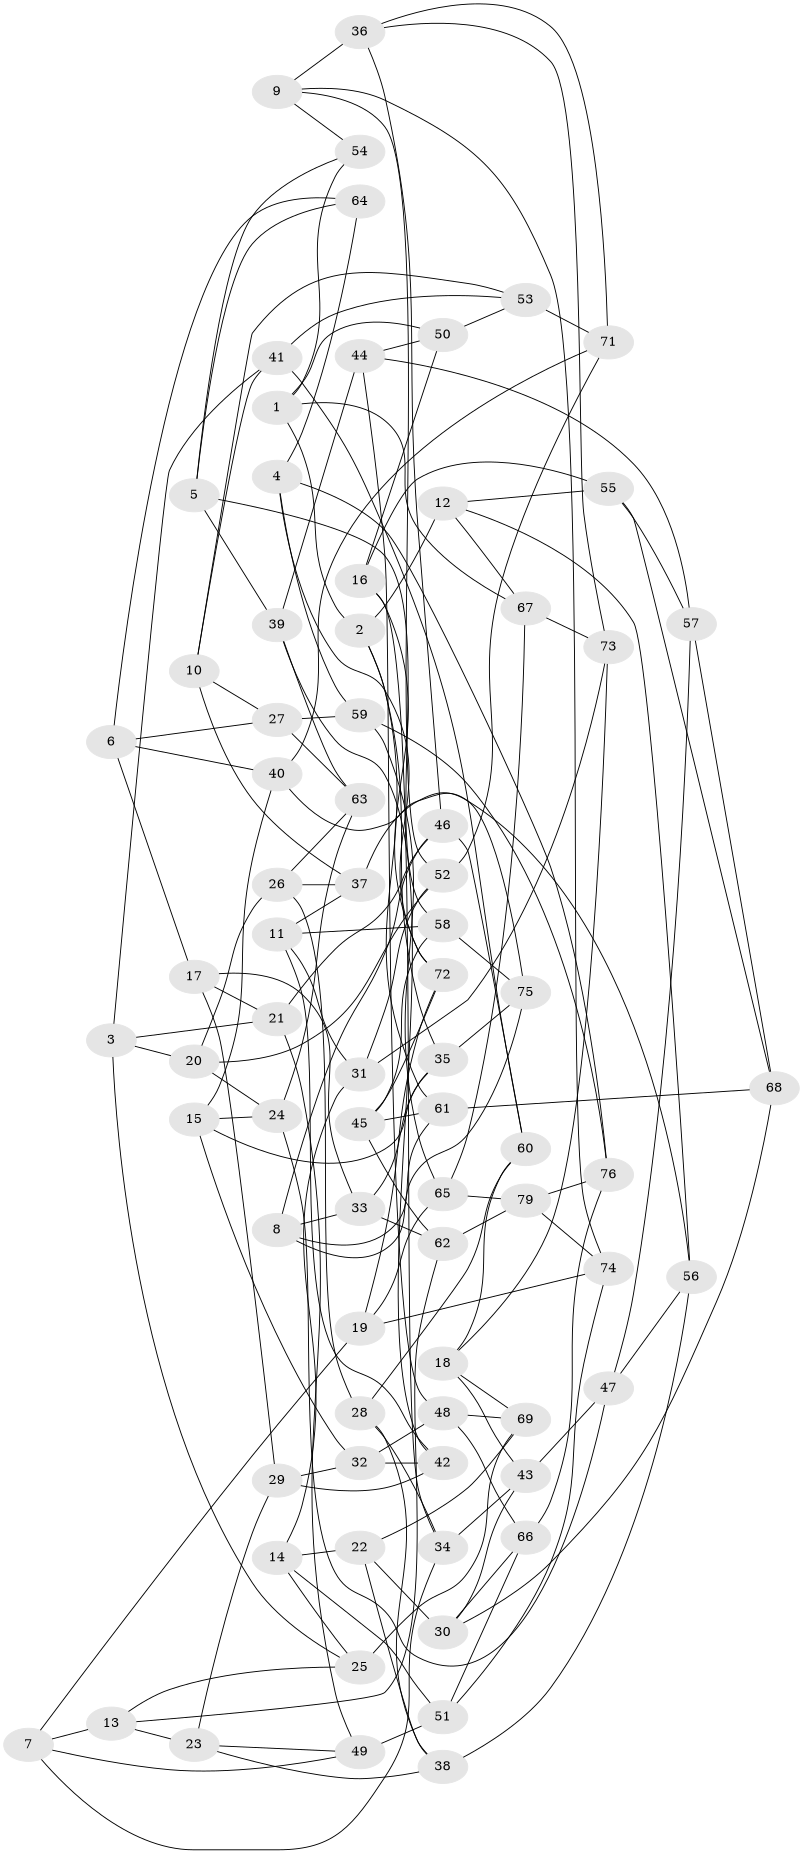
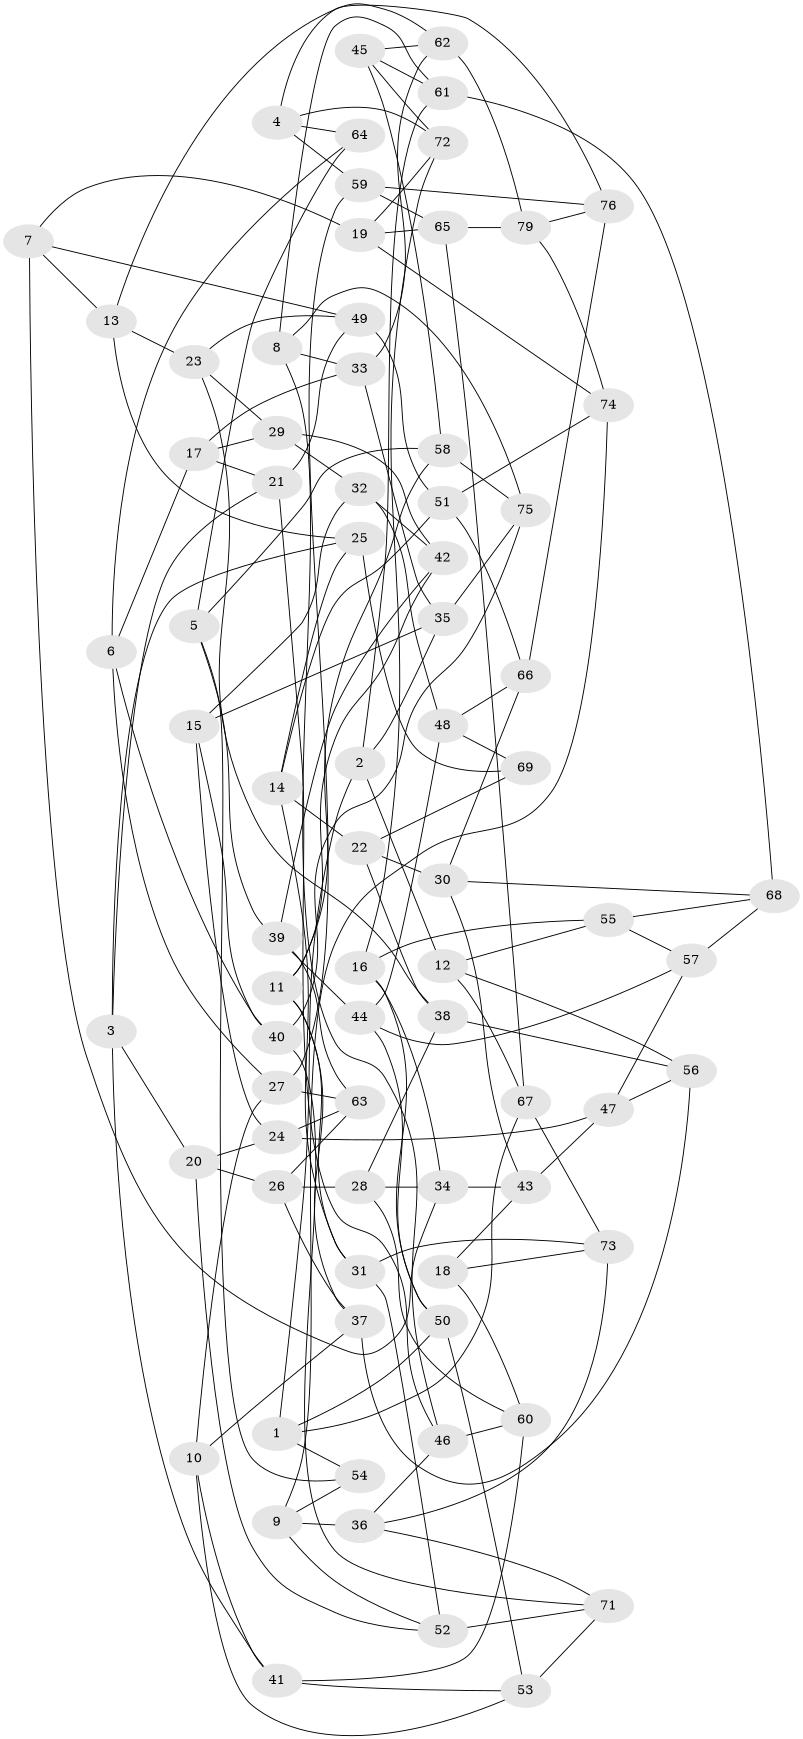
(484, 1392) -> none
